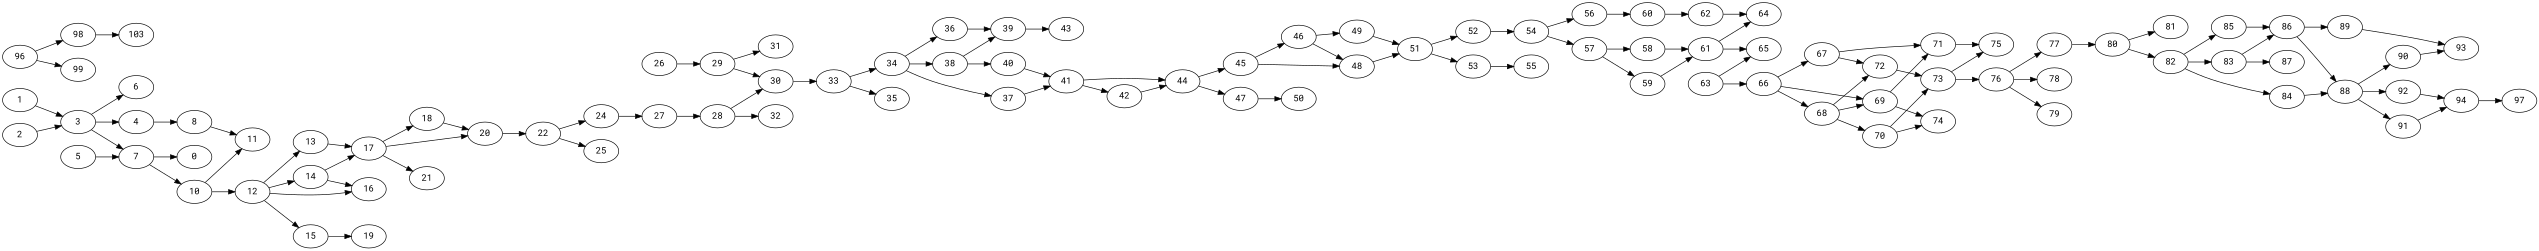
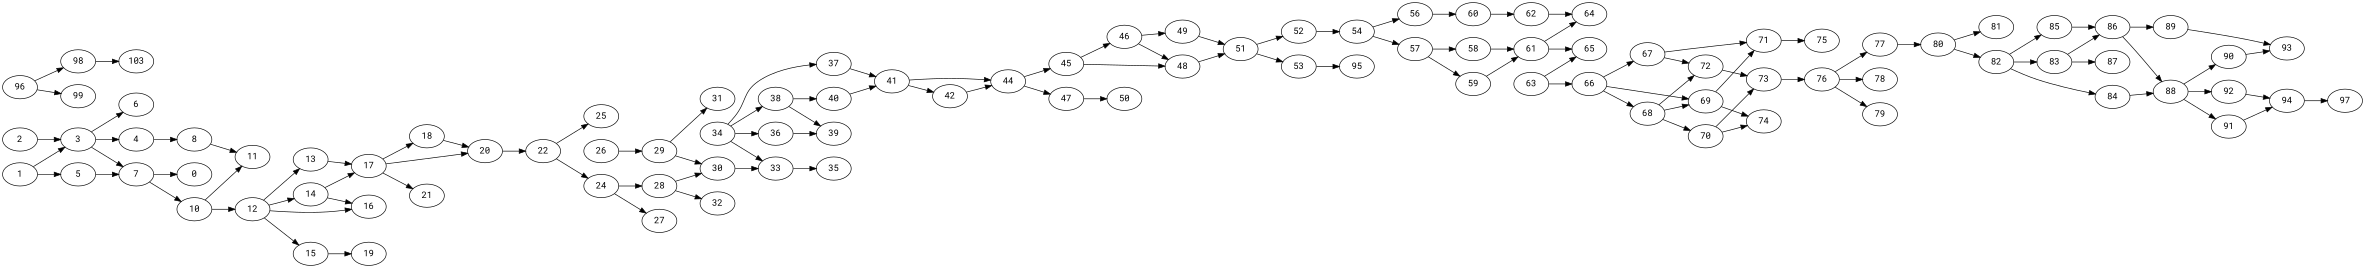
(1066, 29) -> none
(1964, 64) -> none
(1531, 67) -> (1357, 67)
(860, 74) -> (744, 149)
(685, 116) -> (627, 186)
none -> (46, 174)
